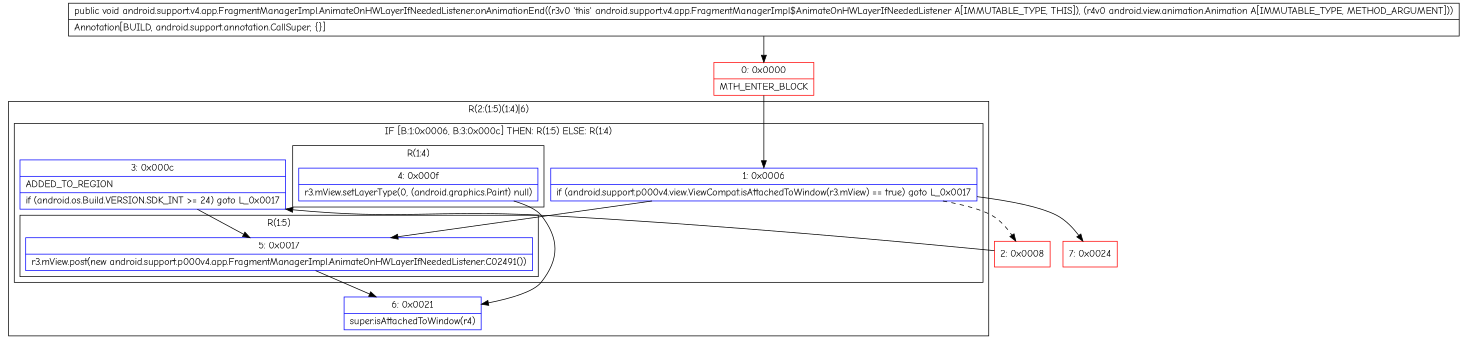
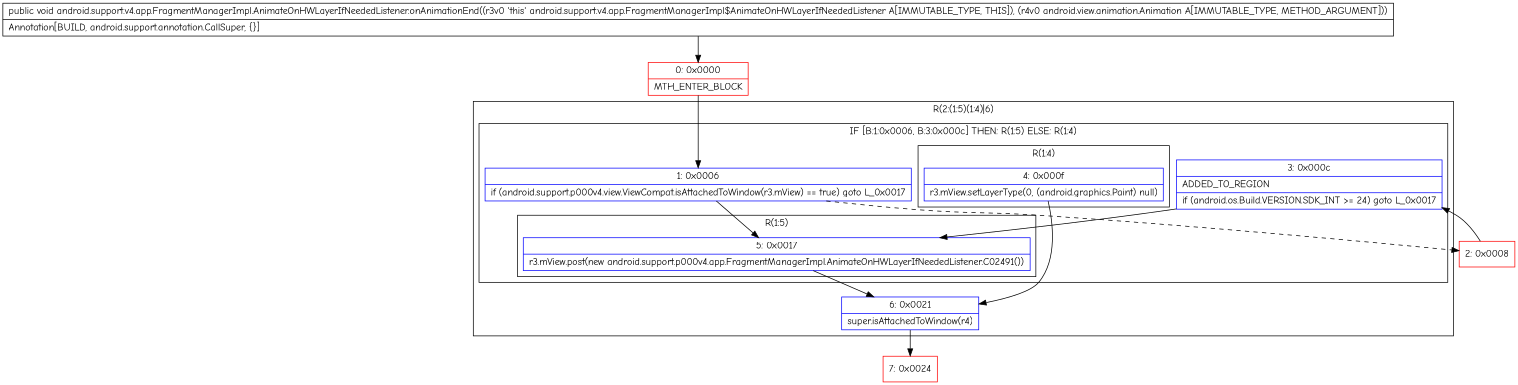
(1032, 207) -> (910, 340)
